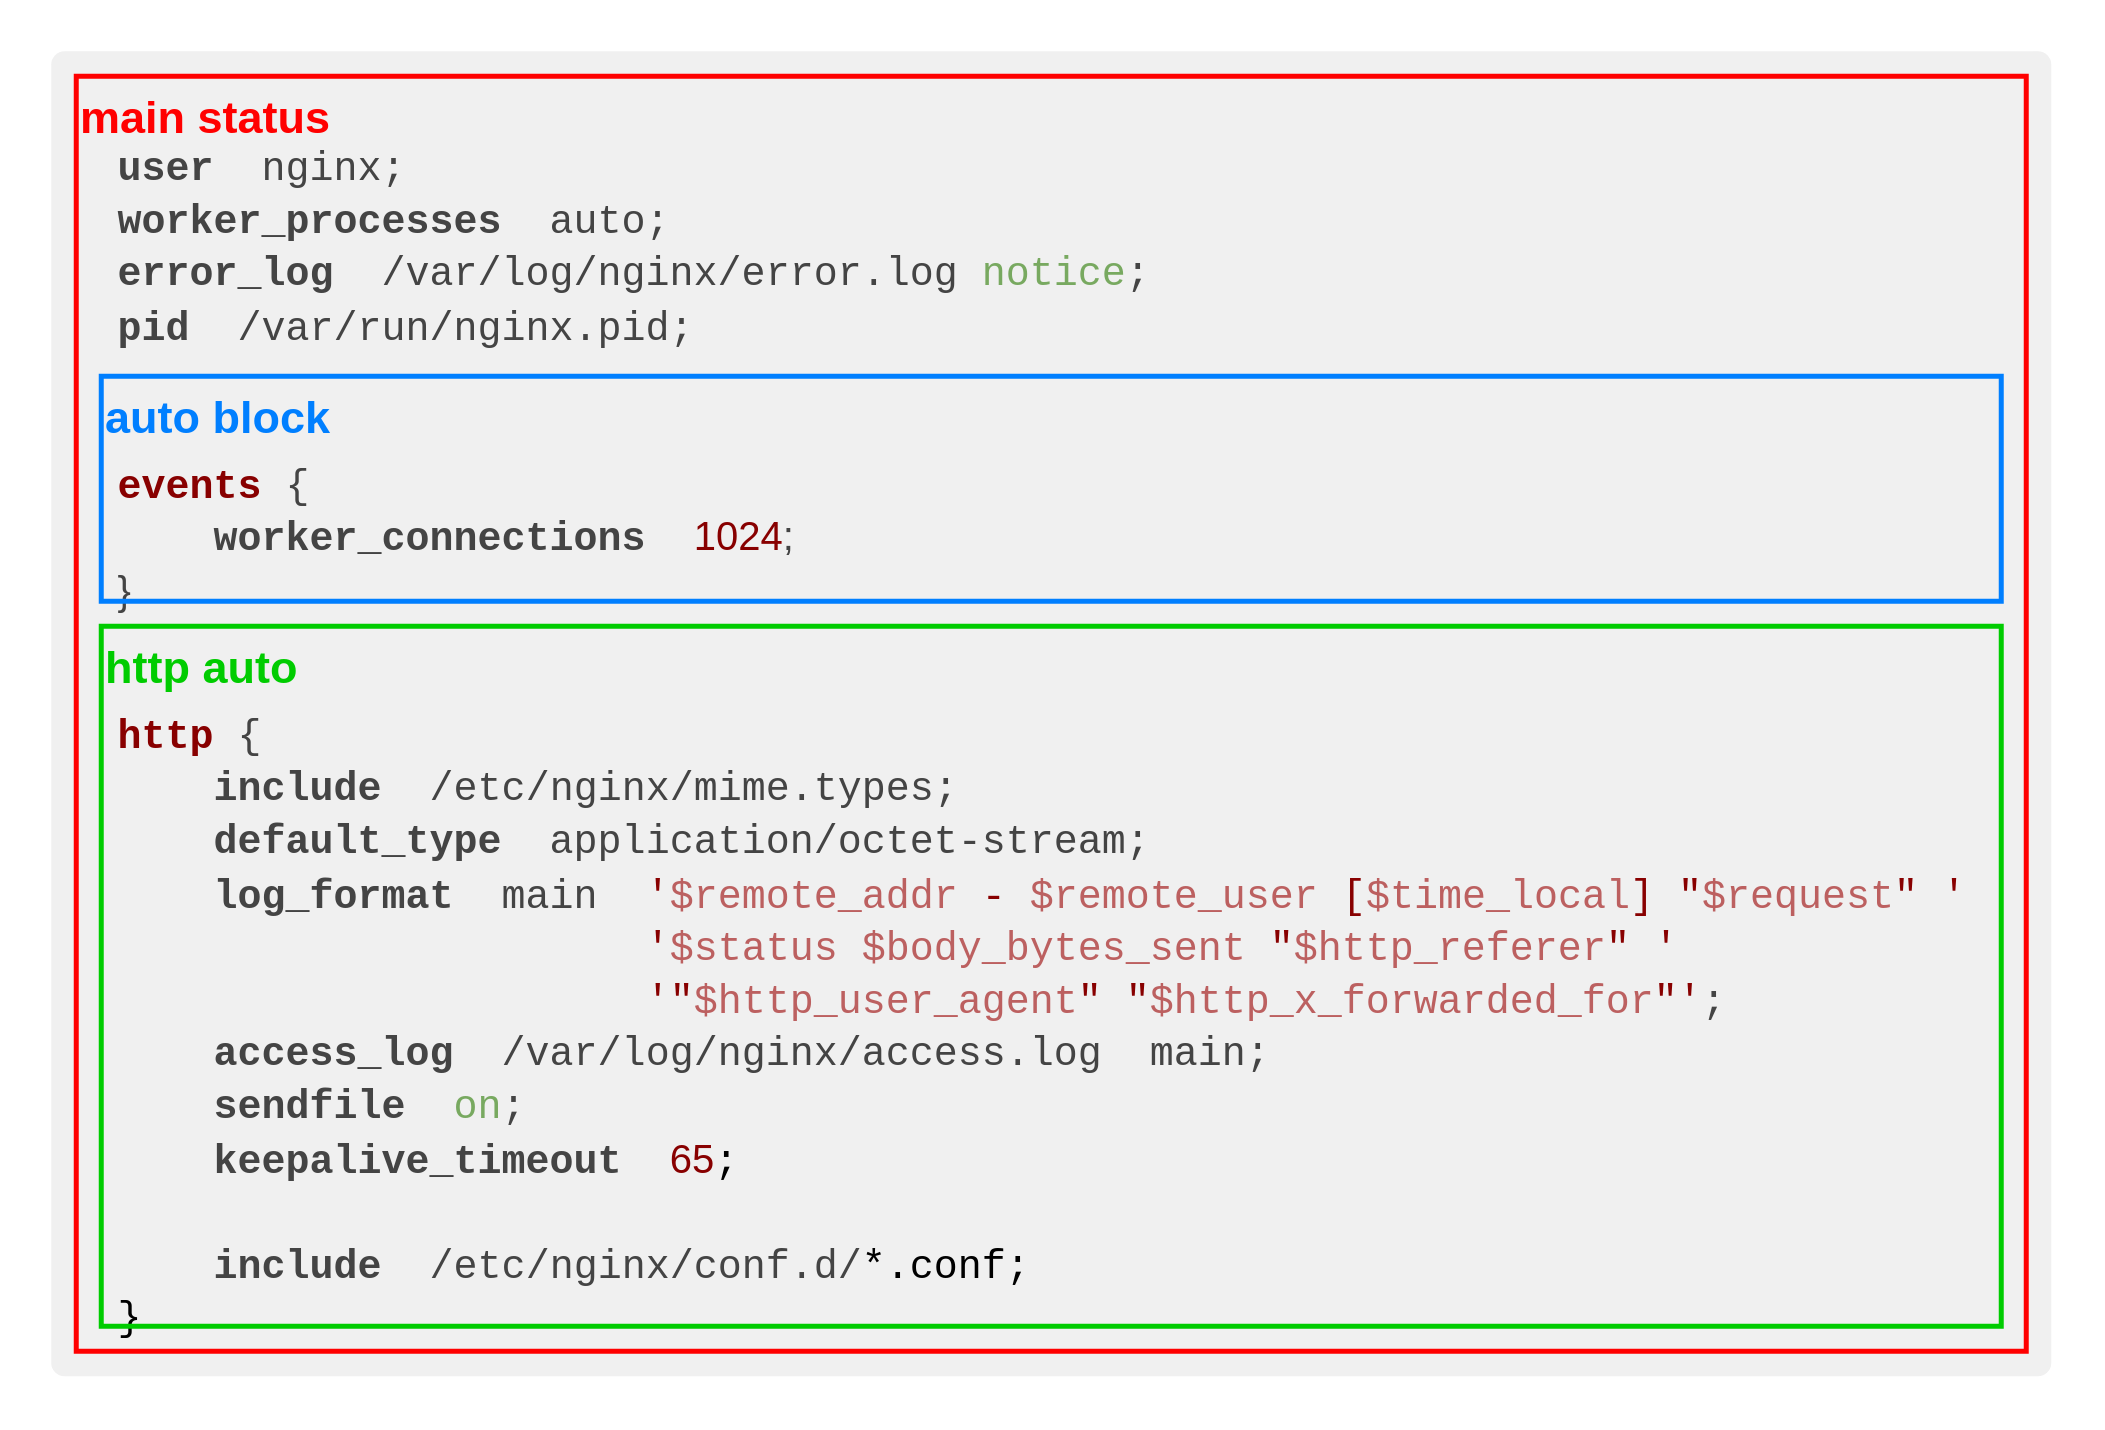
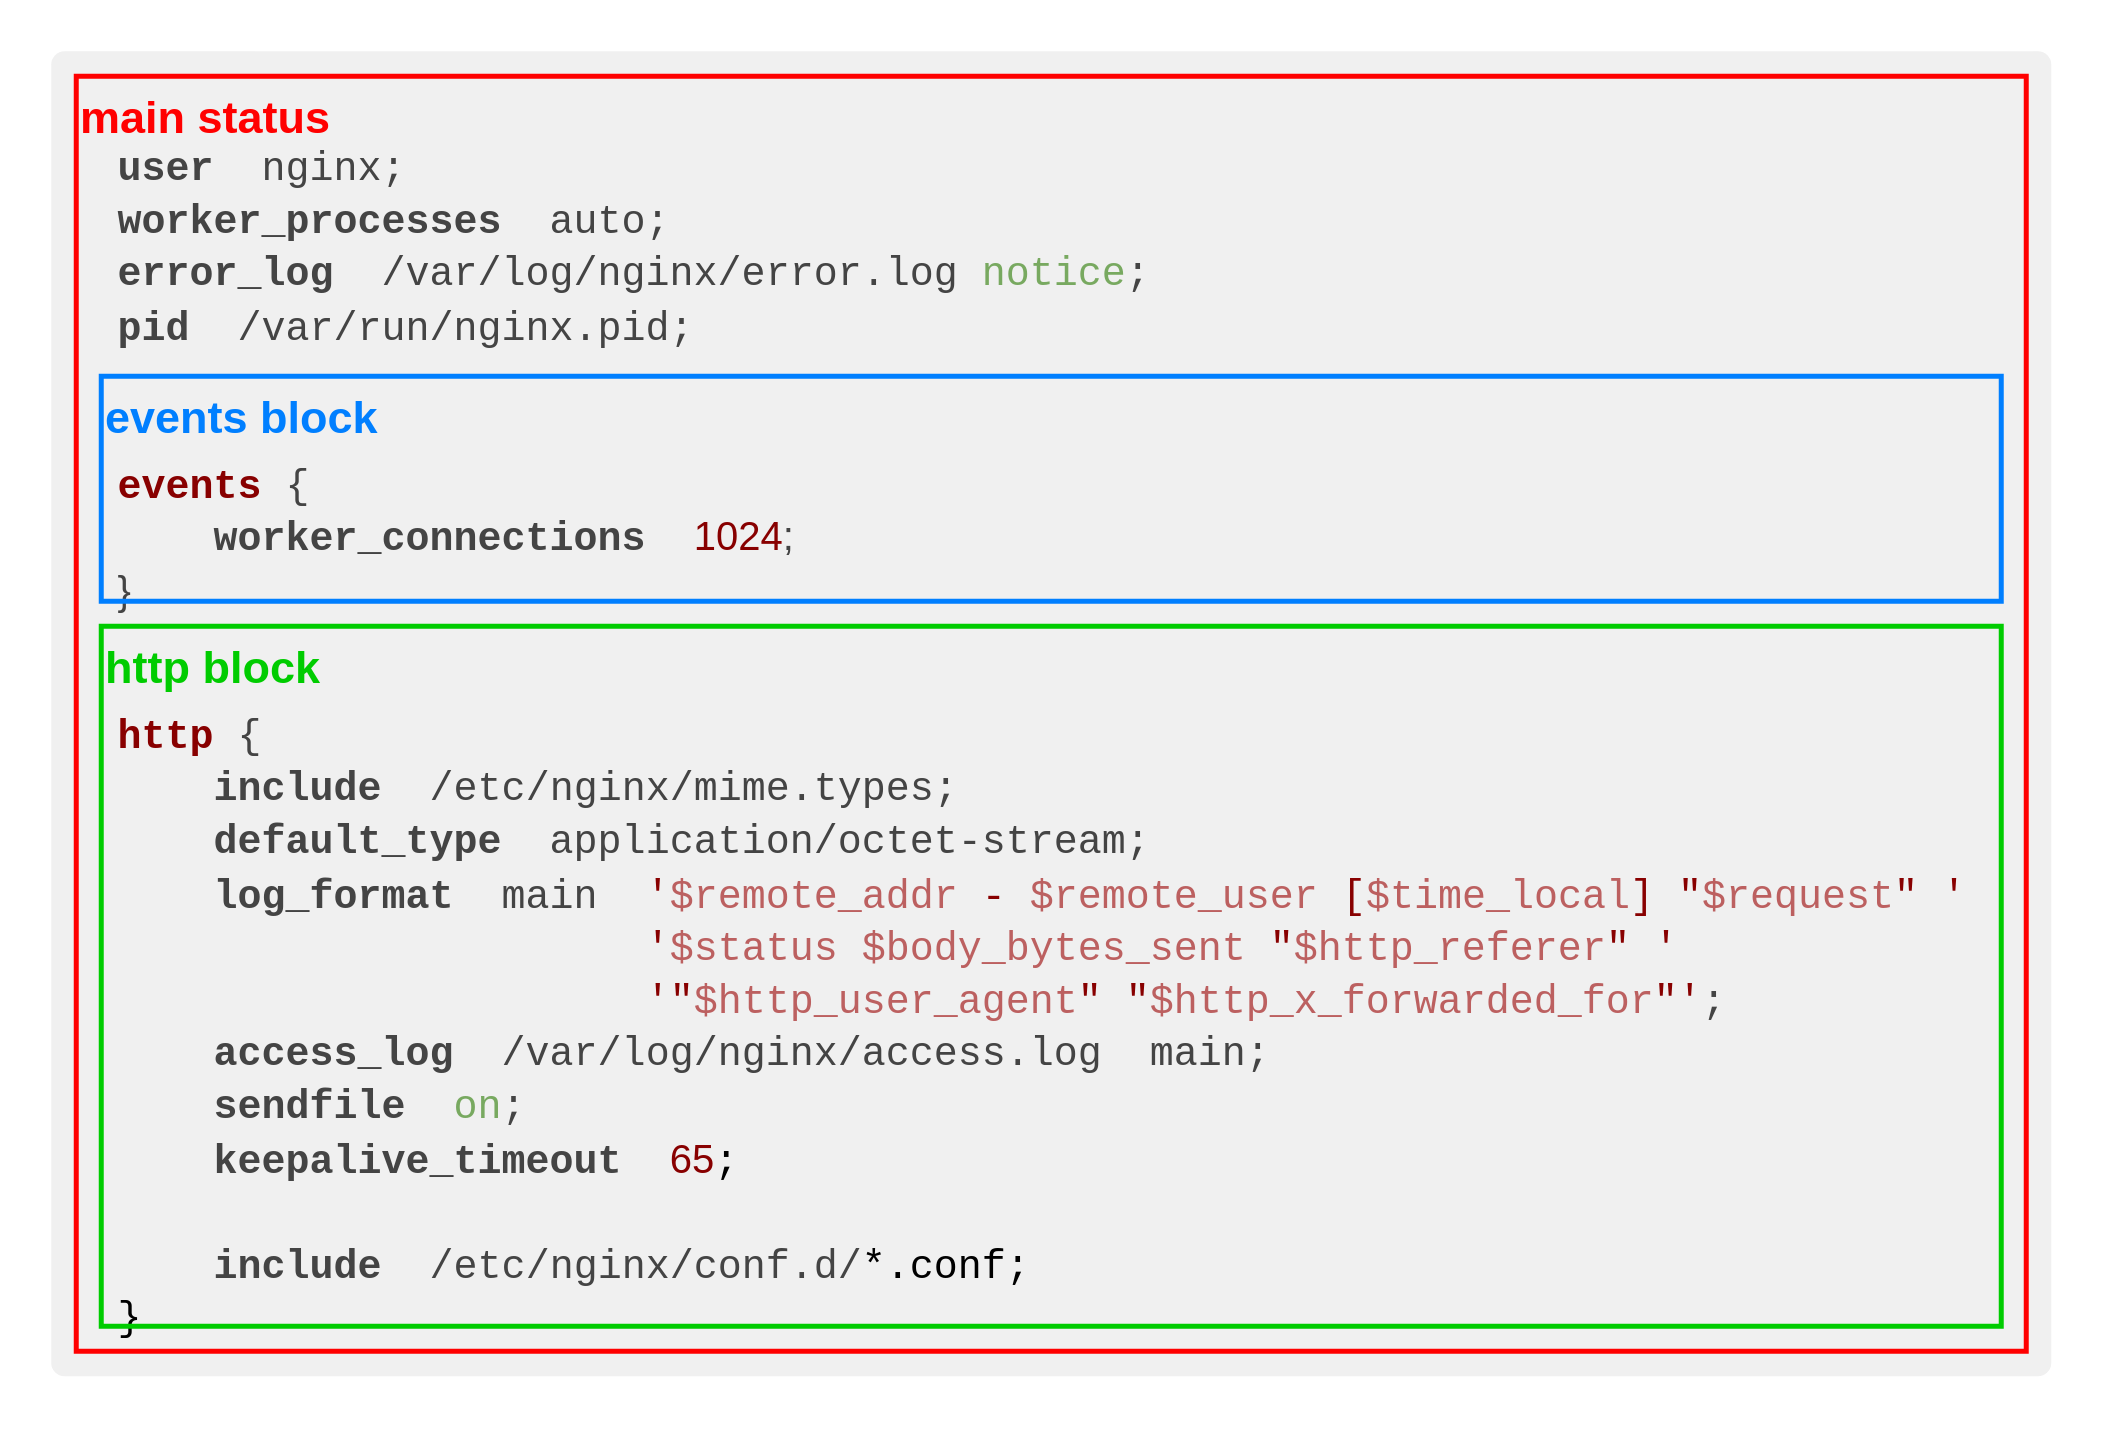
(221, 421) -> (246, 421)
(214, 671) -> (221, 671)
